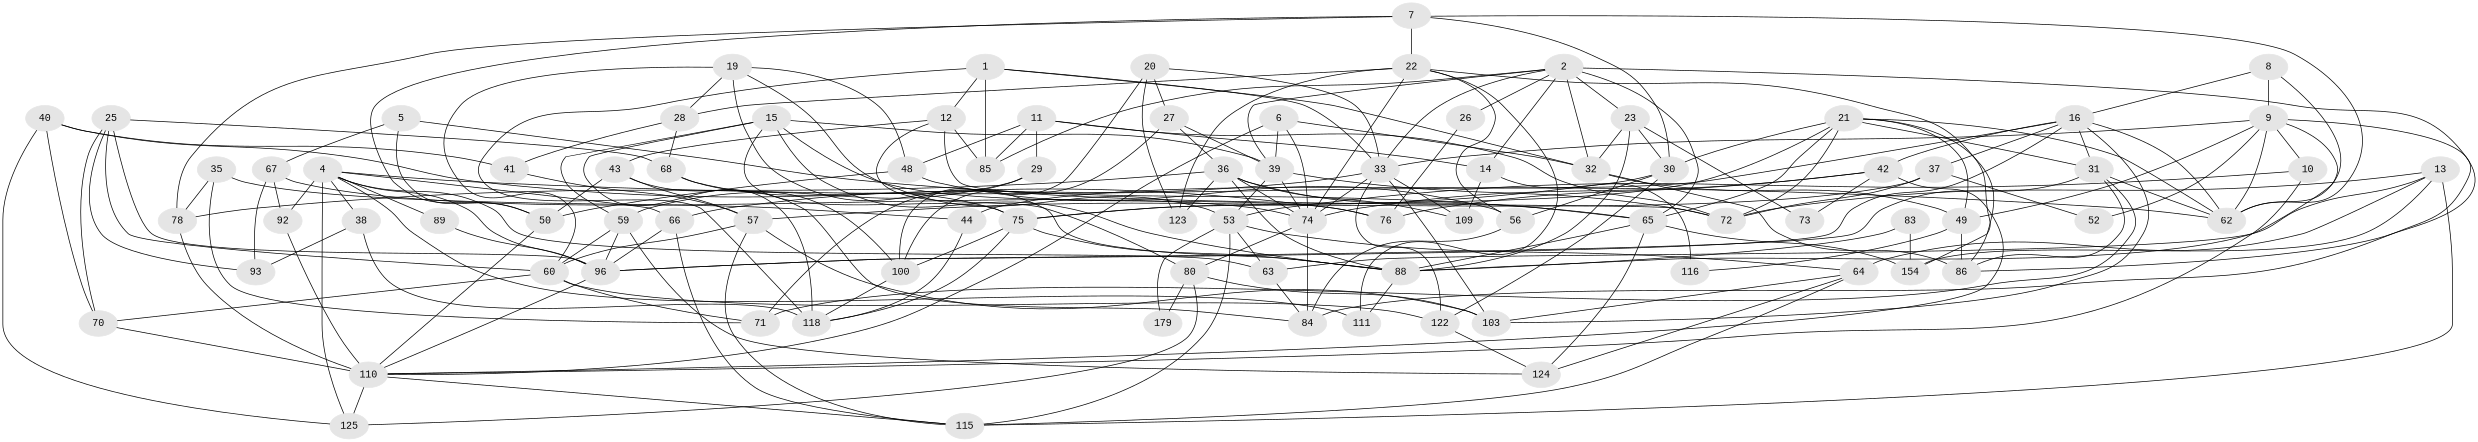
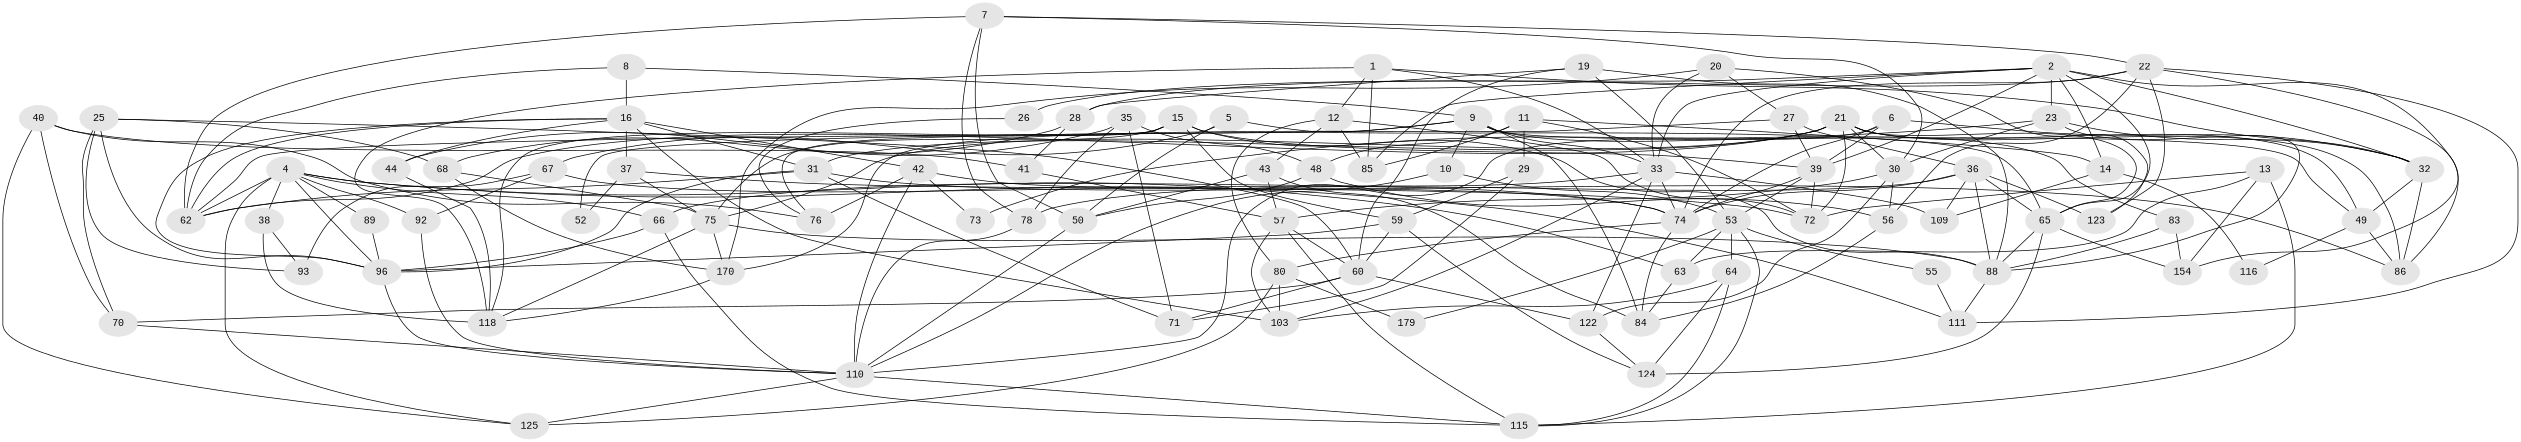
(846, 86) -> (1221, 144)
(2254, 243) -> none
(1979, 259) -> (1830, 137)
(901, 272) -> (725, 272)
none -> (1932, 272)
